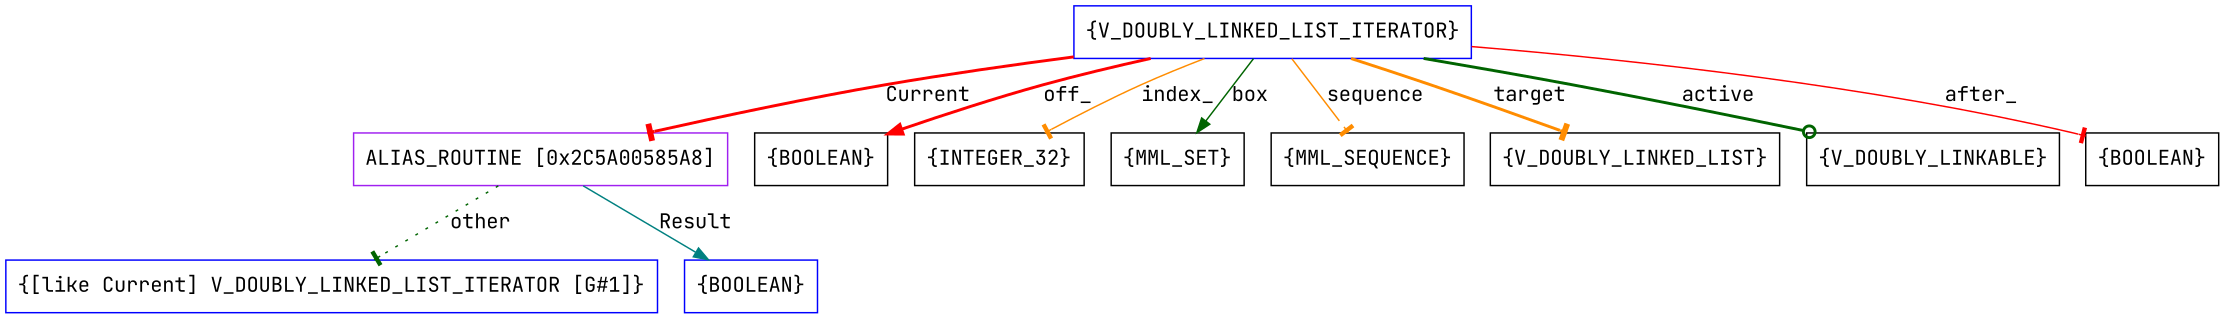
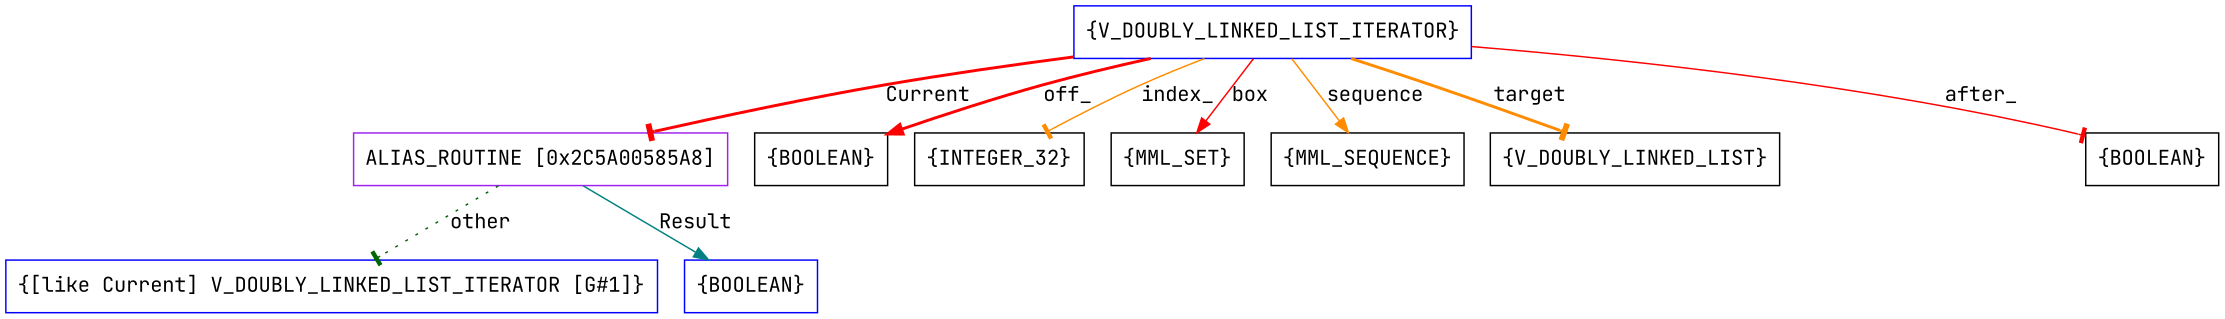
(1230, 90) -> (1230, 90)
(1316, 90) -> (1316, 90)
(1933, 159) -> none
